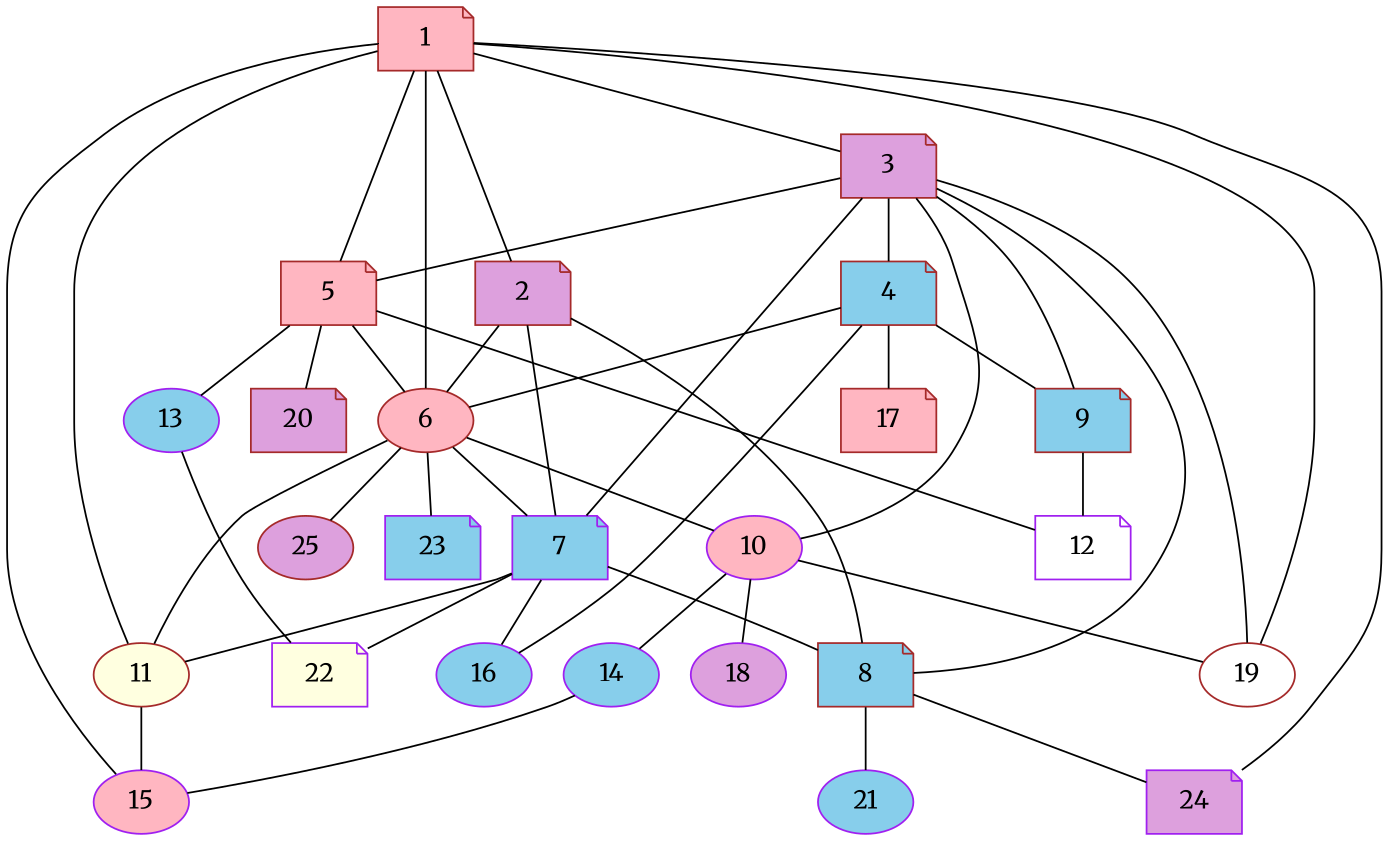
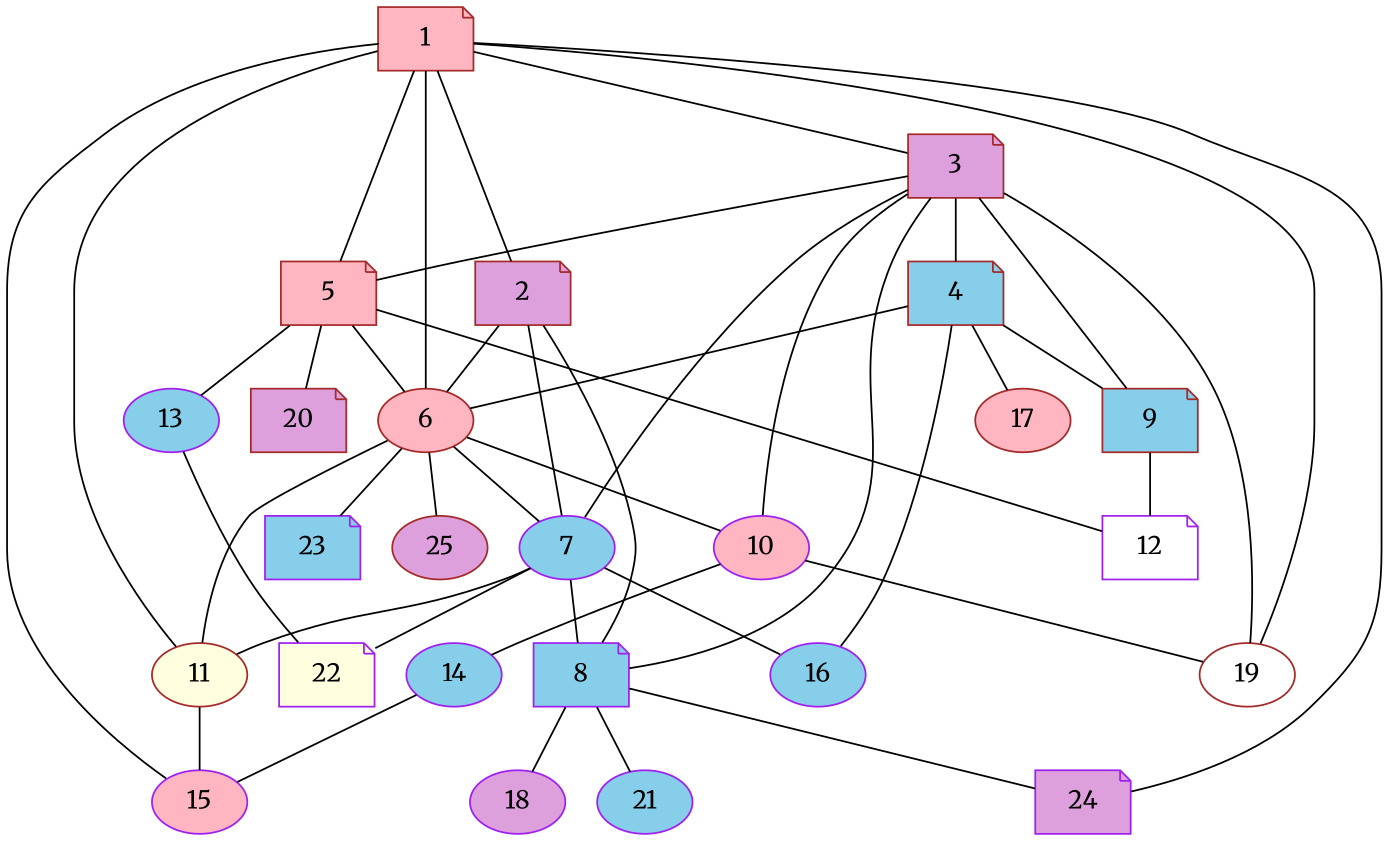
(889, 420) -> (1023, 420)
(560, 548) -> (567, 548)
(747, 608) -> (549, 739)
(866, 675) -> (581, 675)
